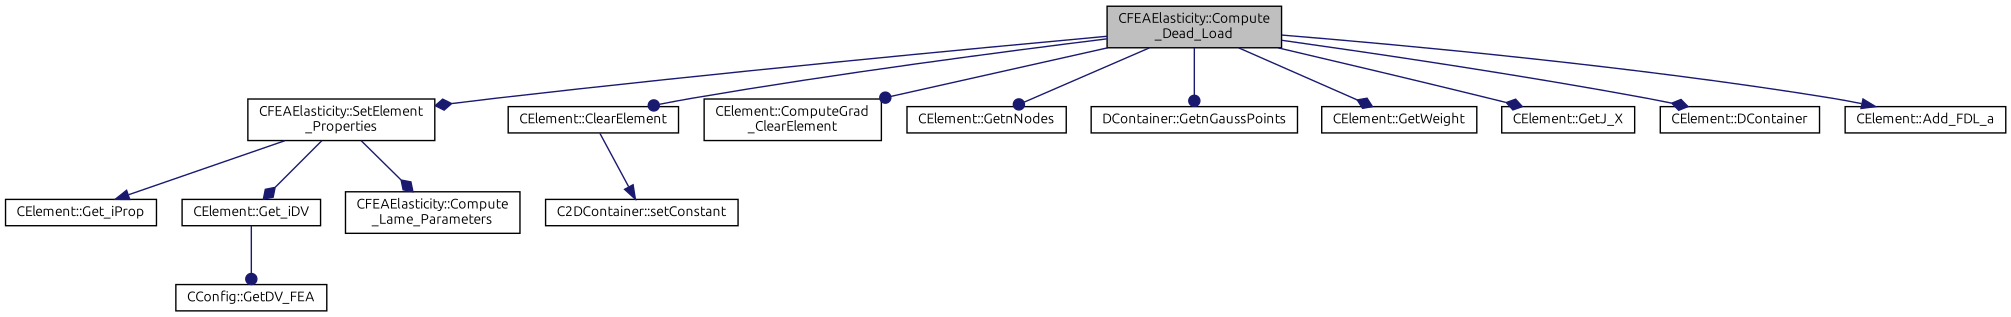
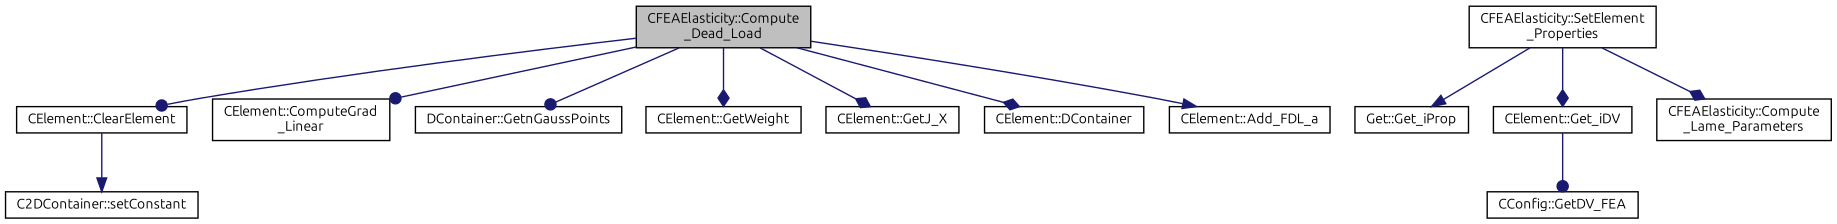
(779, 68) -> none
(793, 120) -> (301, 120)
(987, 120) -> none
(81, 213) -> (1412, 120)
